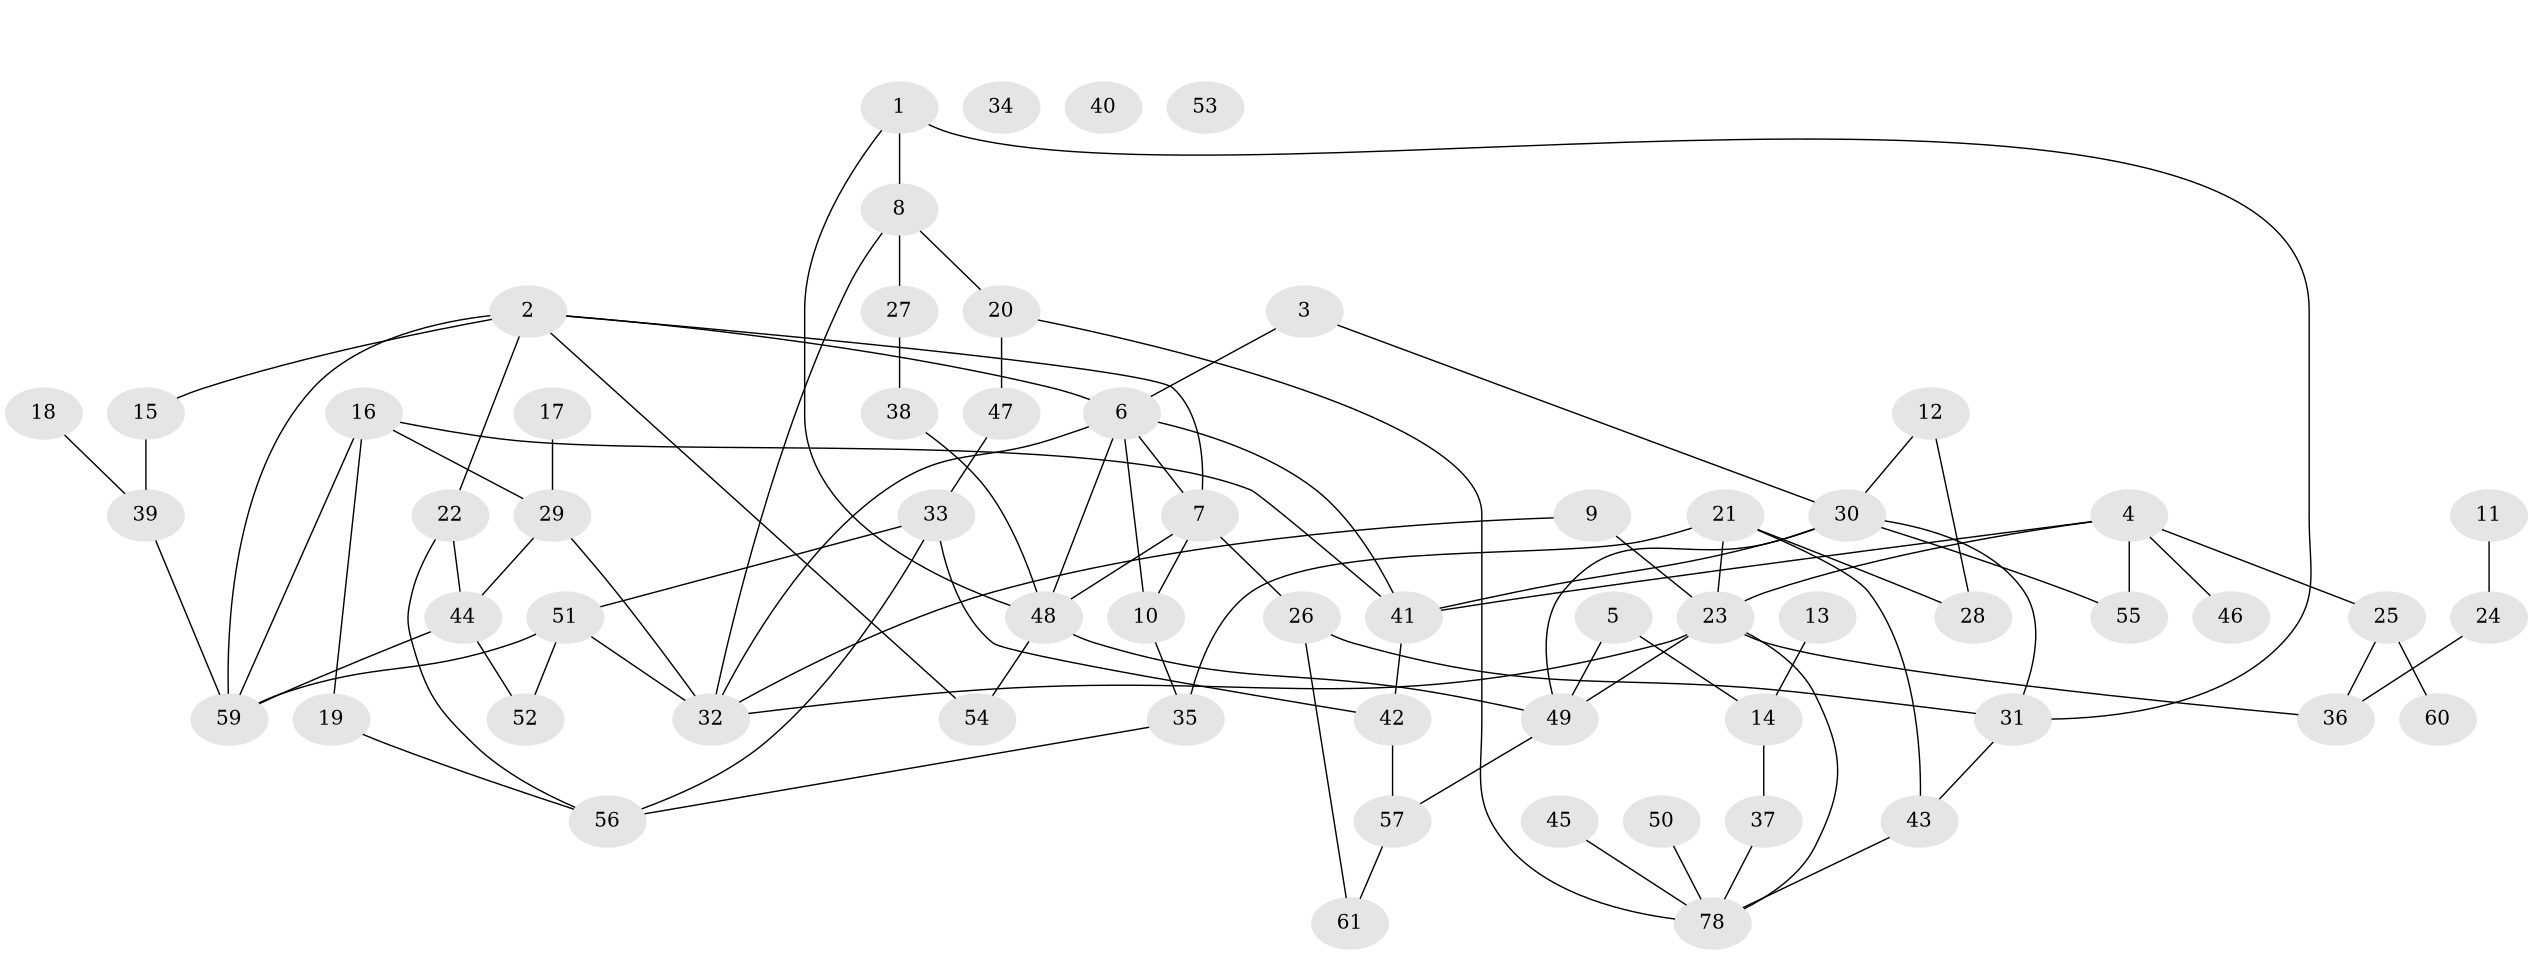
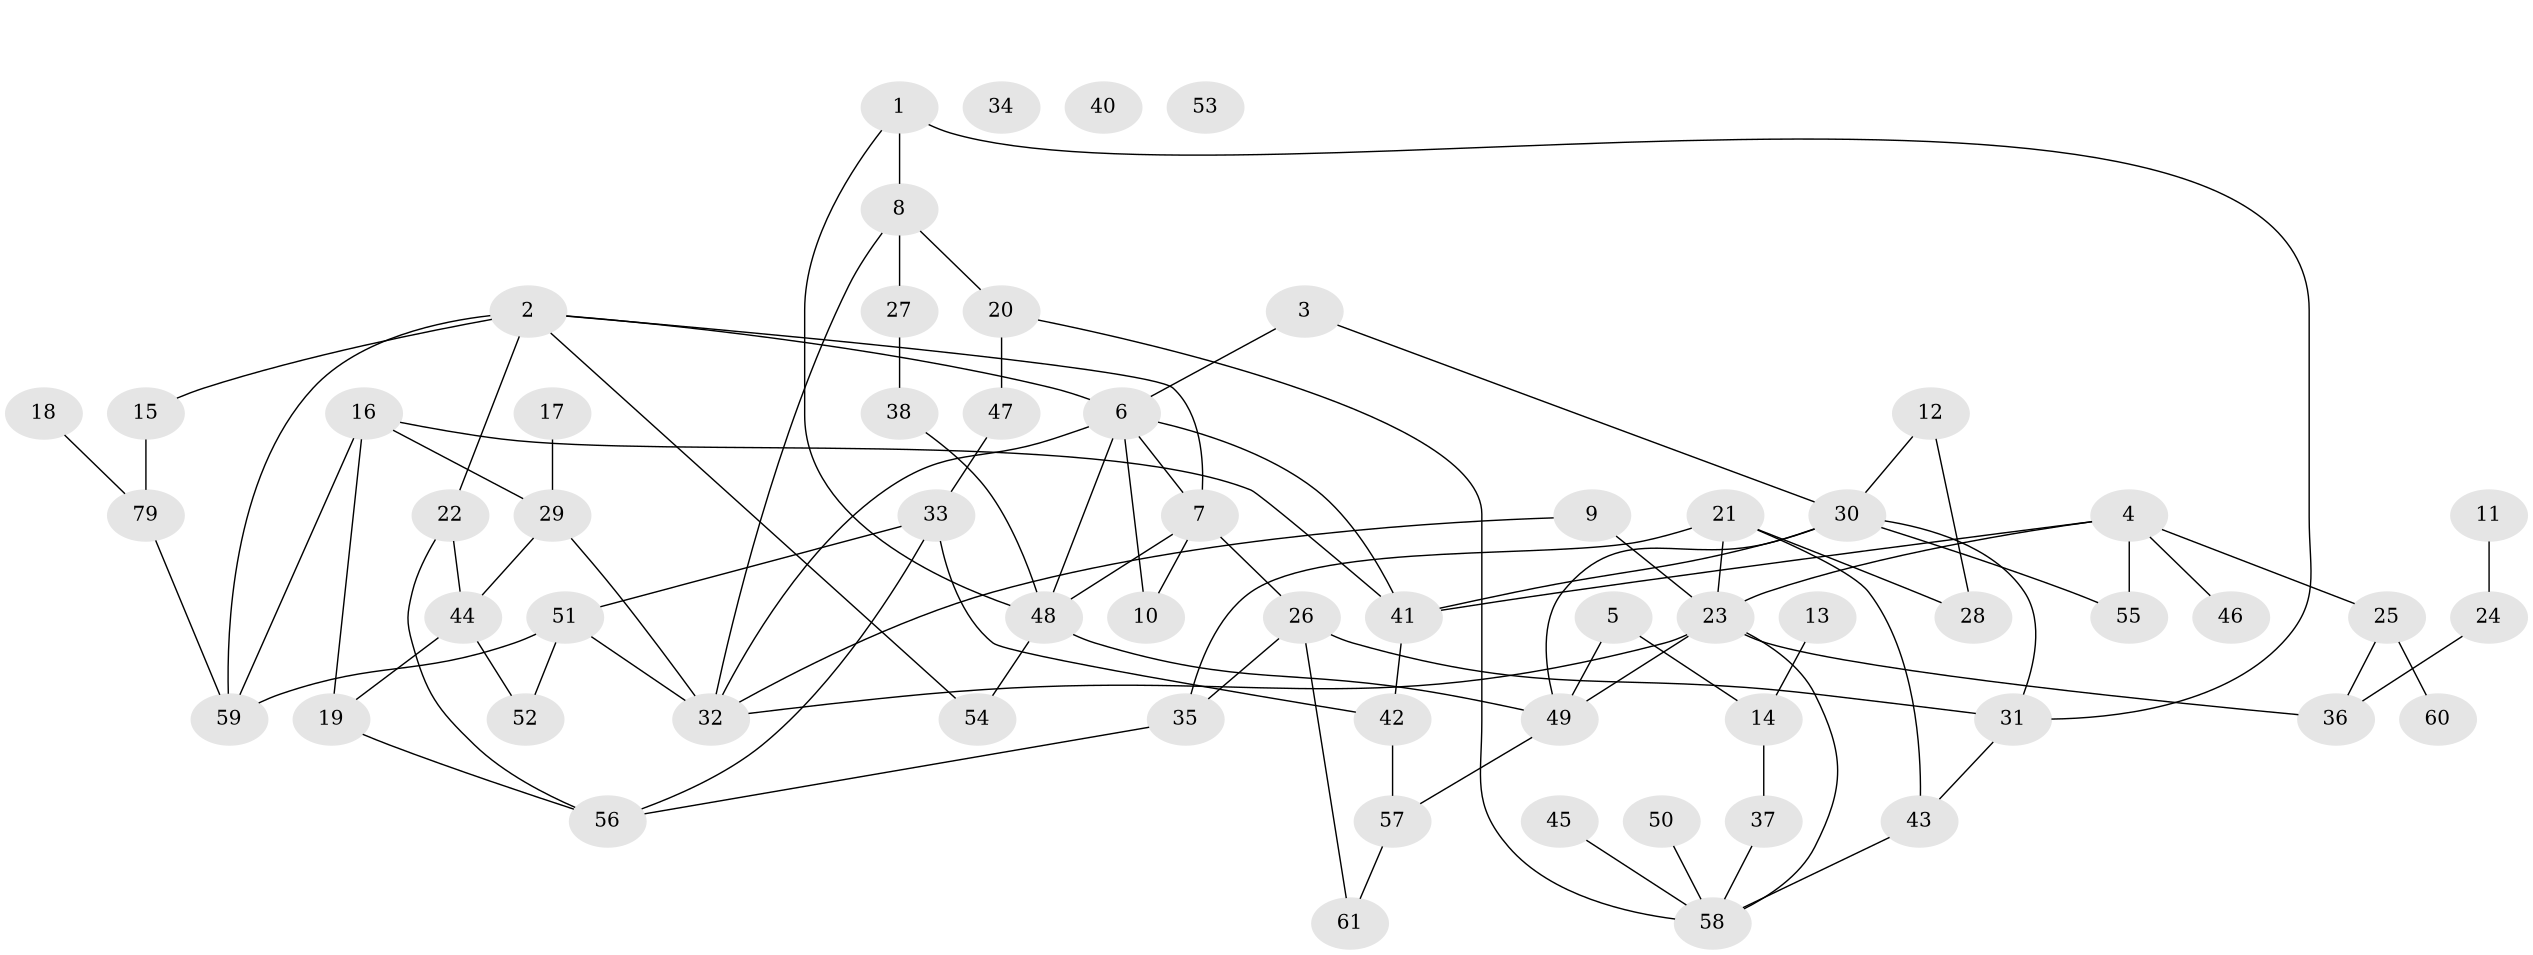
(146, 516) -> (146, 516)
(349, 665) -> (383, 679)
(1166, 670) -> (1249, 664)
(1713, 924) -> (1713, 924)
